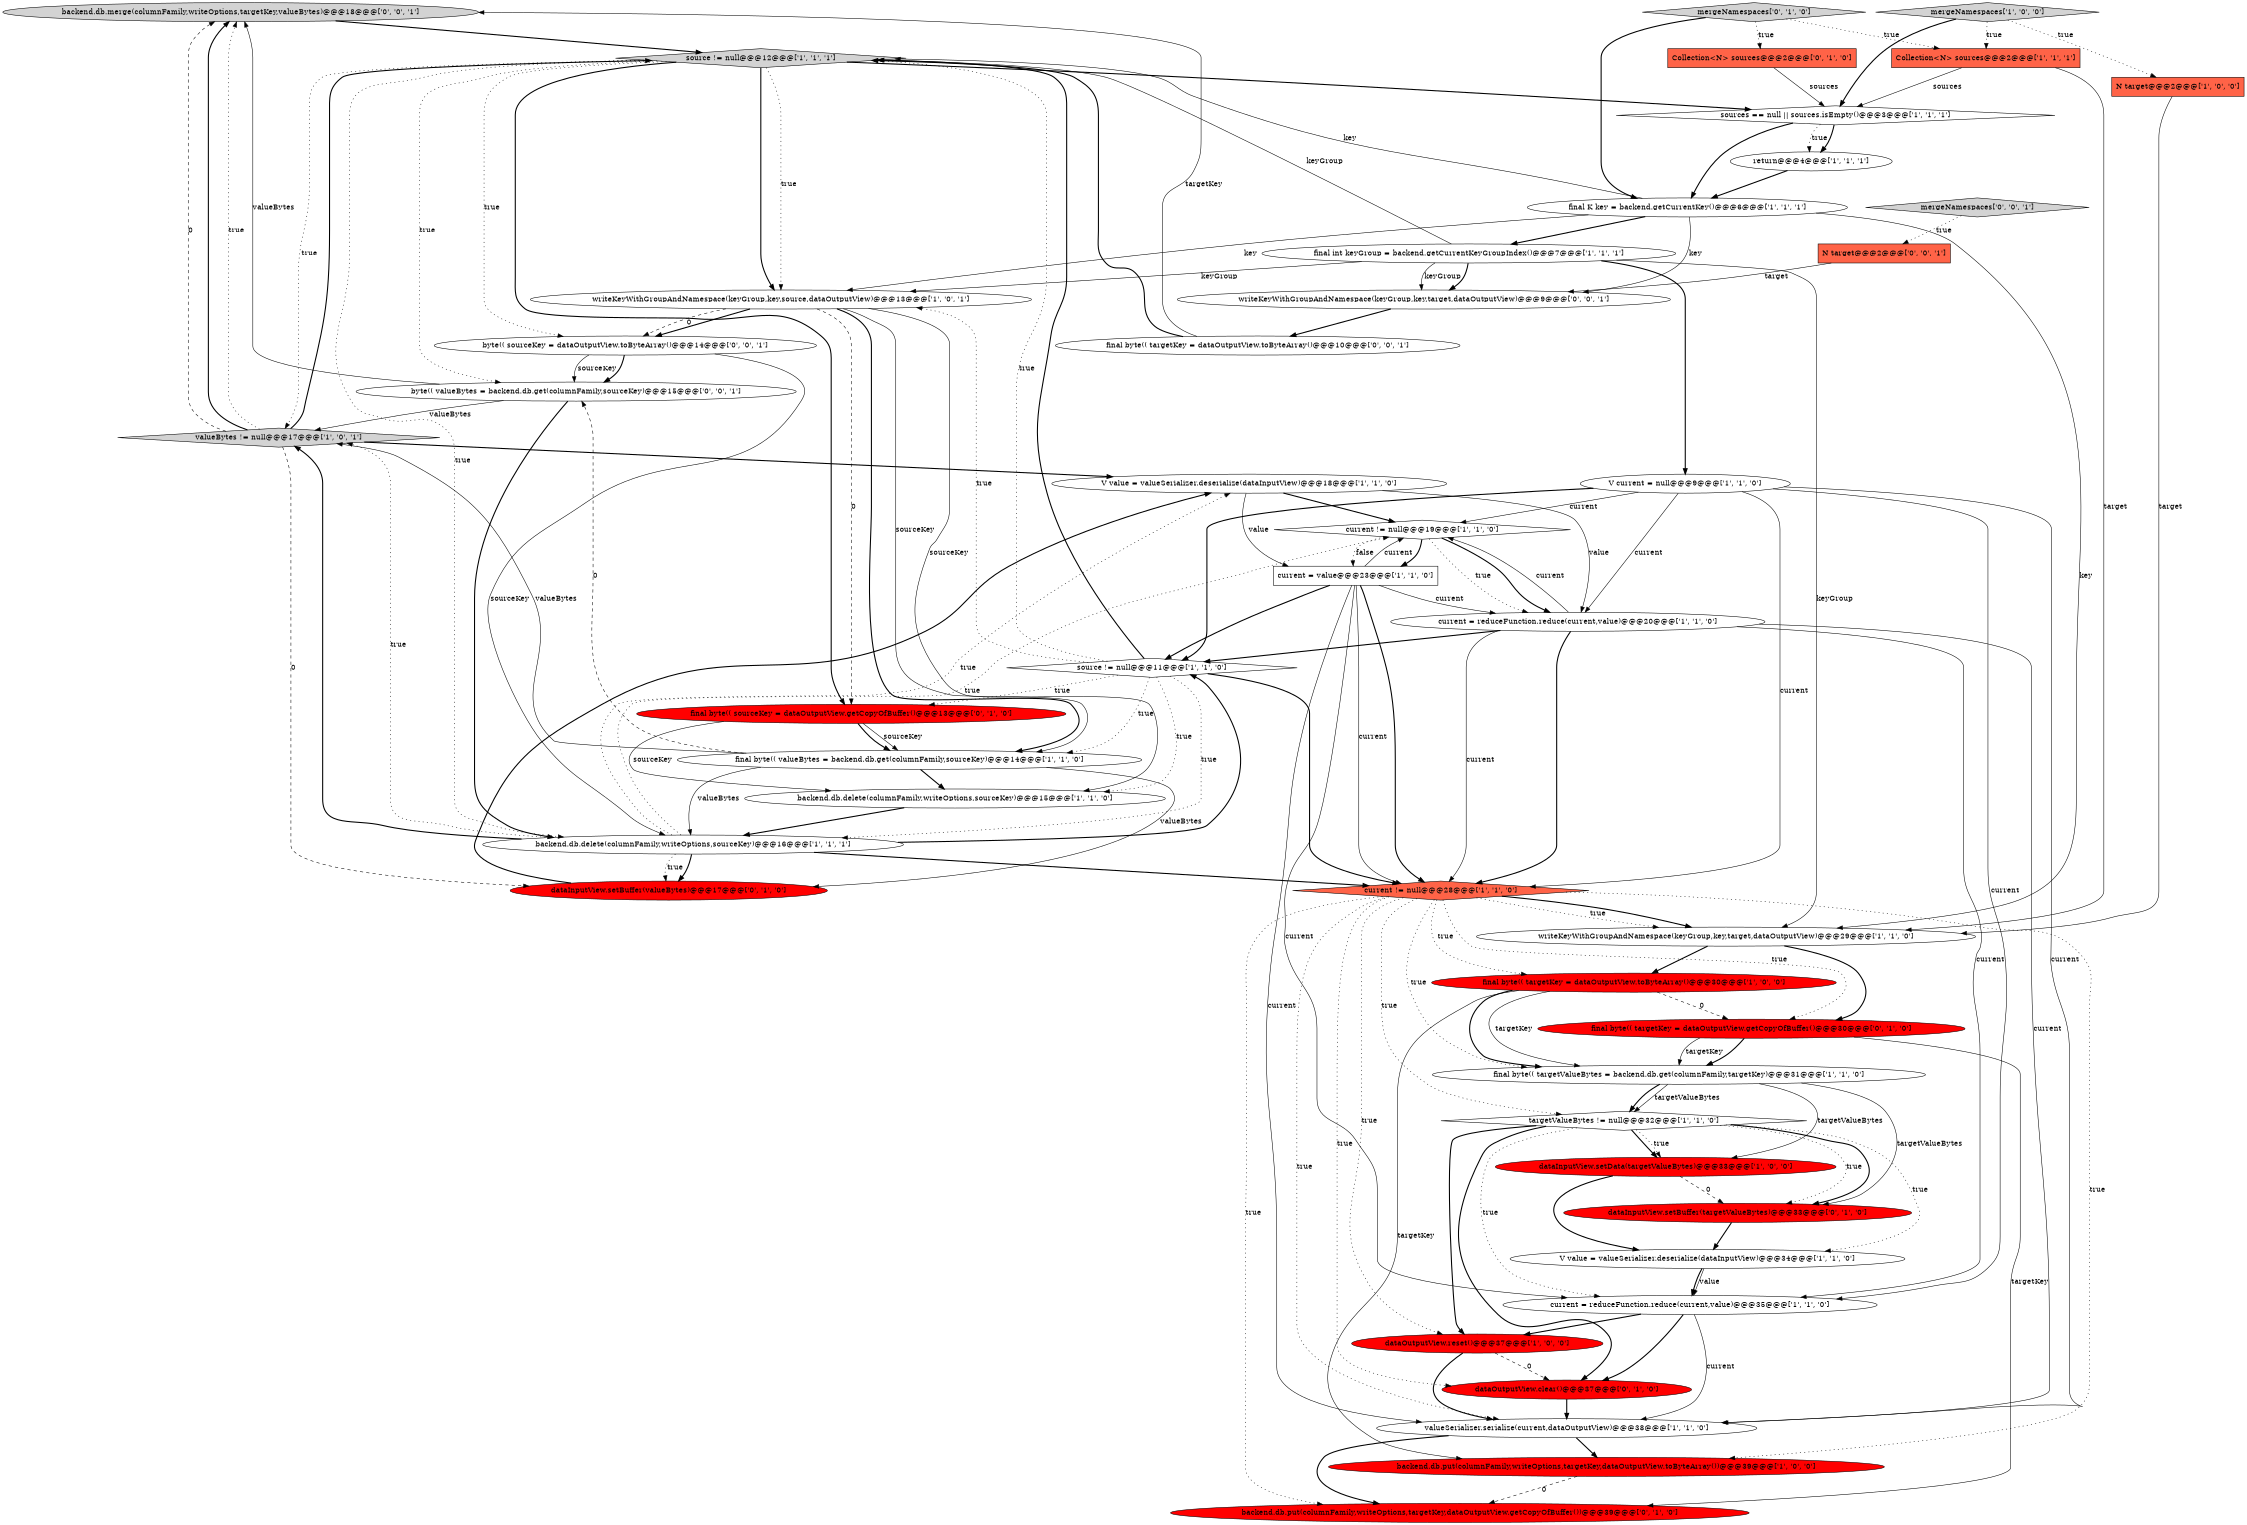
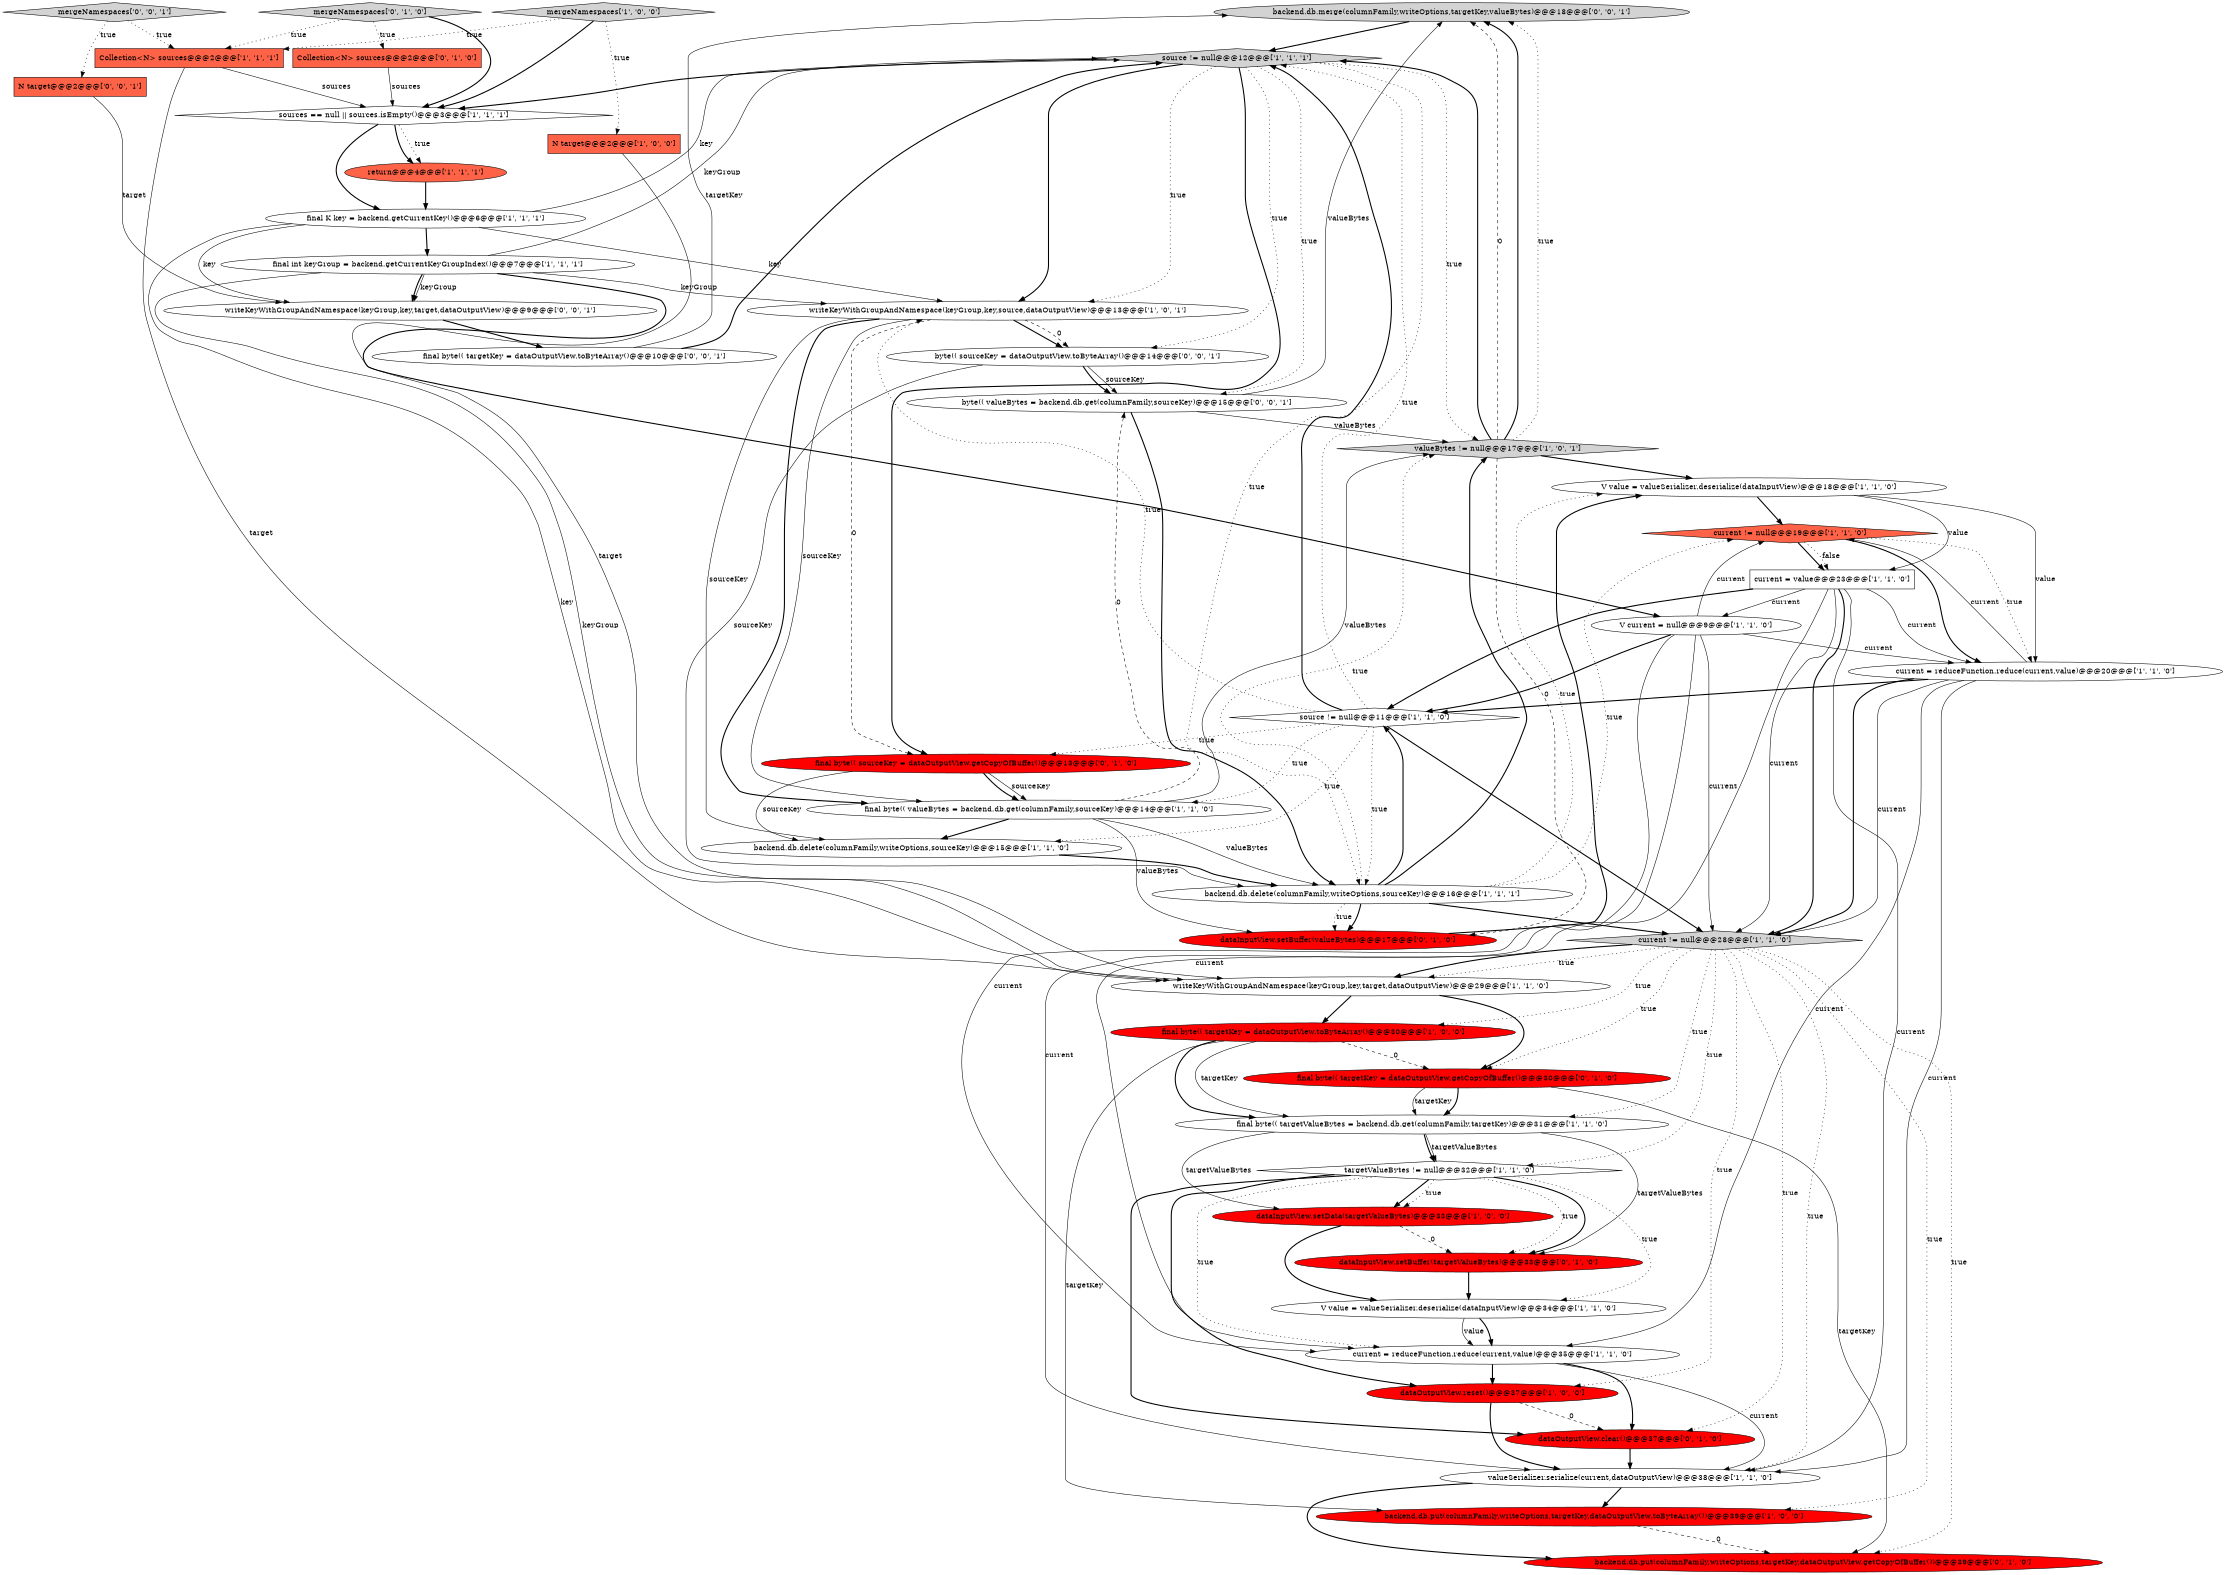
none -> (149, 33)
(1601, 76) -> (490, 61)
(1811, 161) -> (426, 173)
(1422, 530) -> (1790, 533)
(1380, 552) -> (1766, 602)
(1441, 891) -> (1715, 940)
